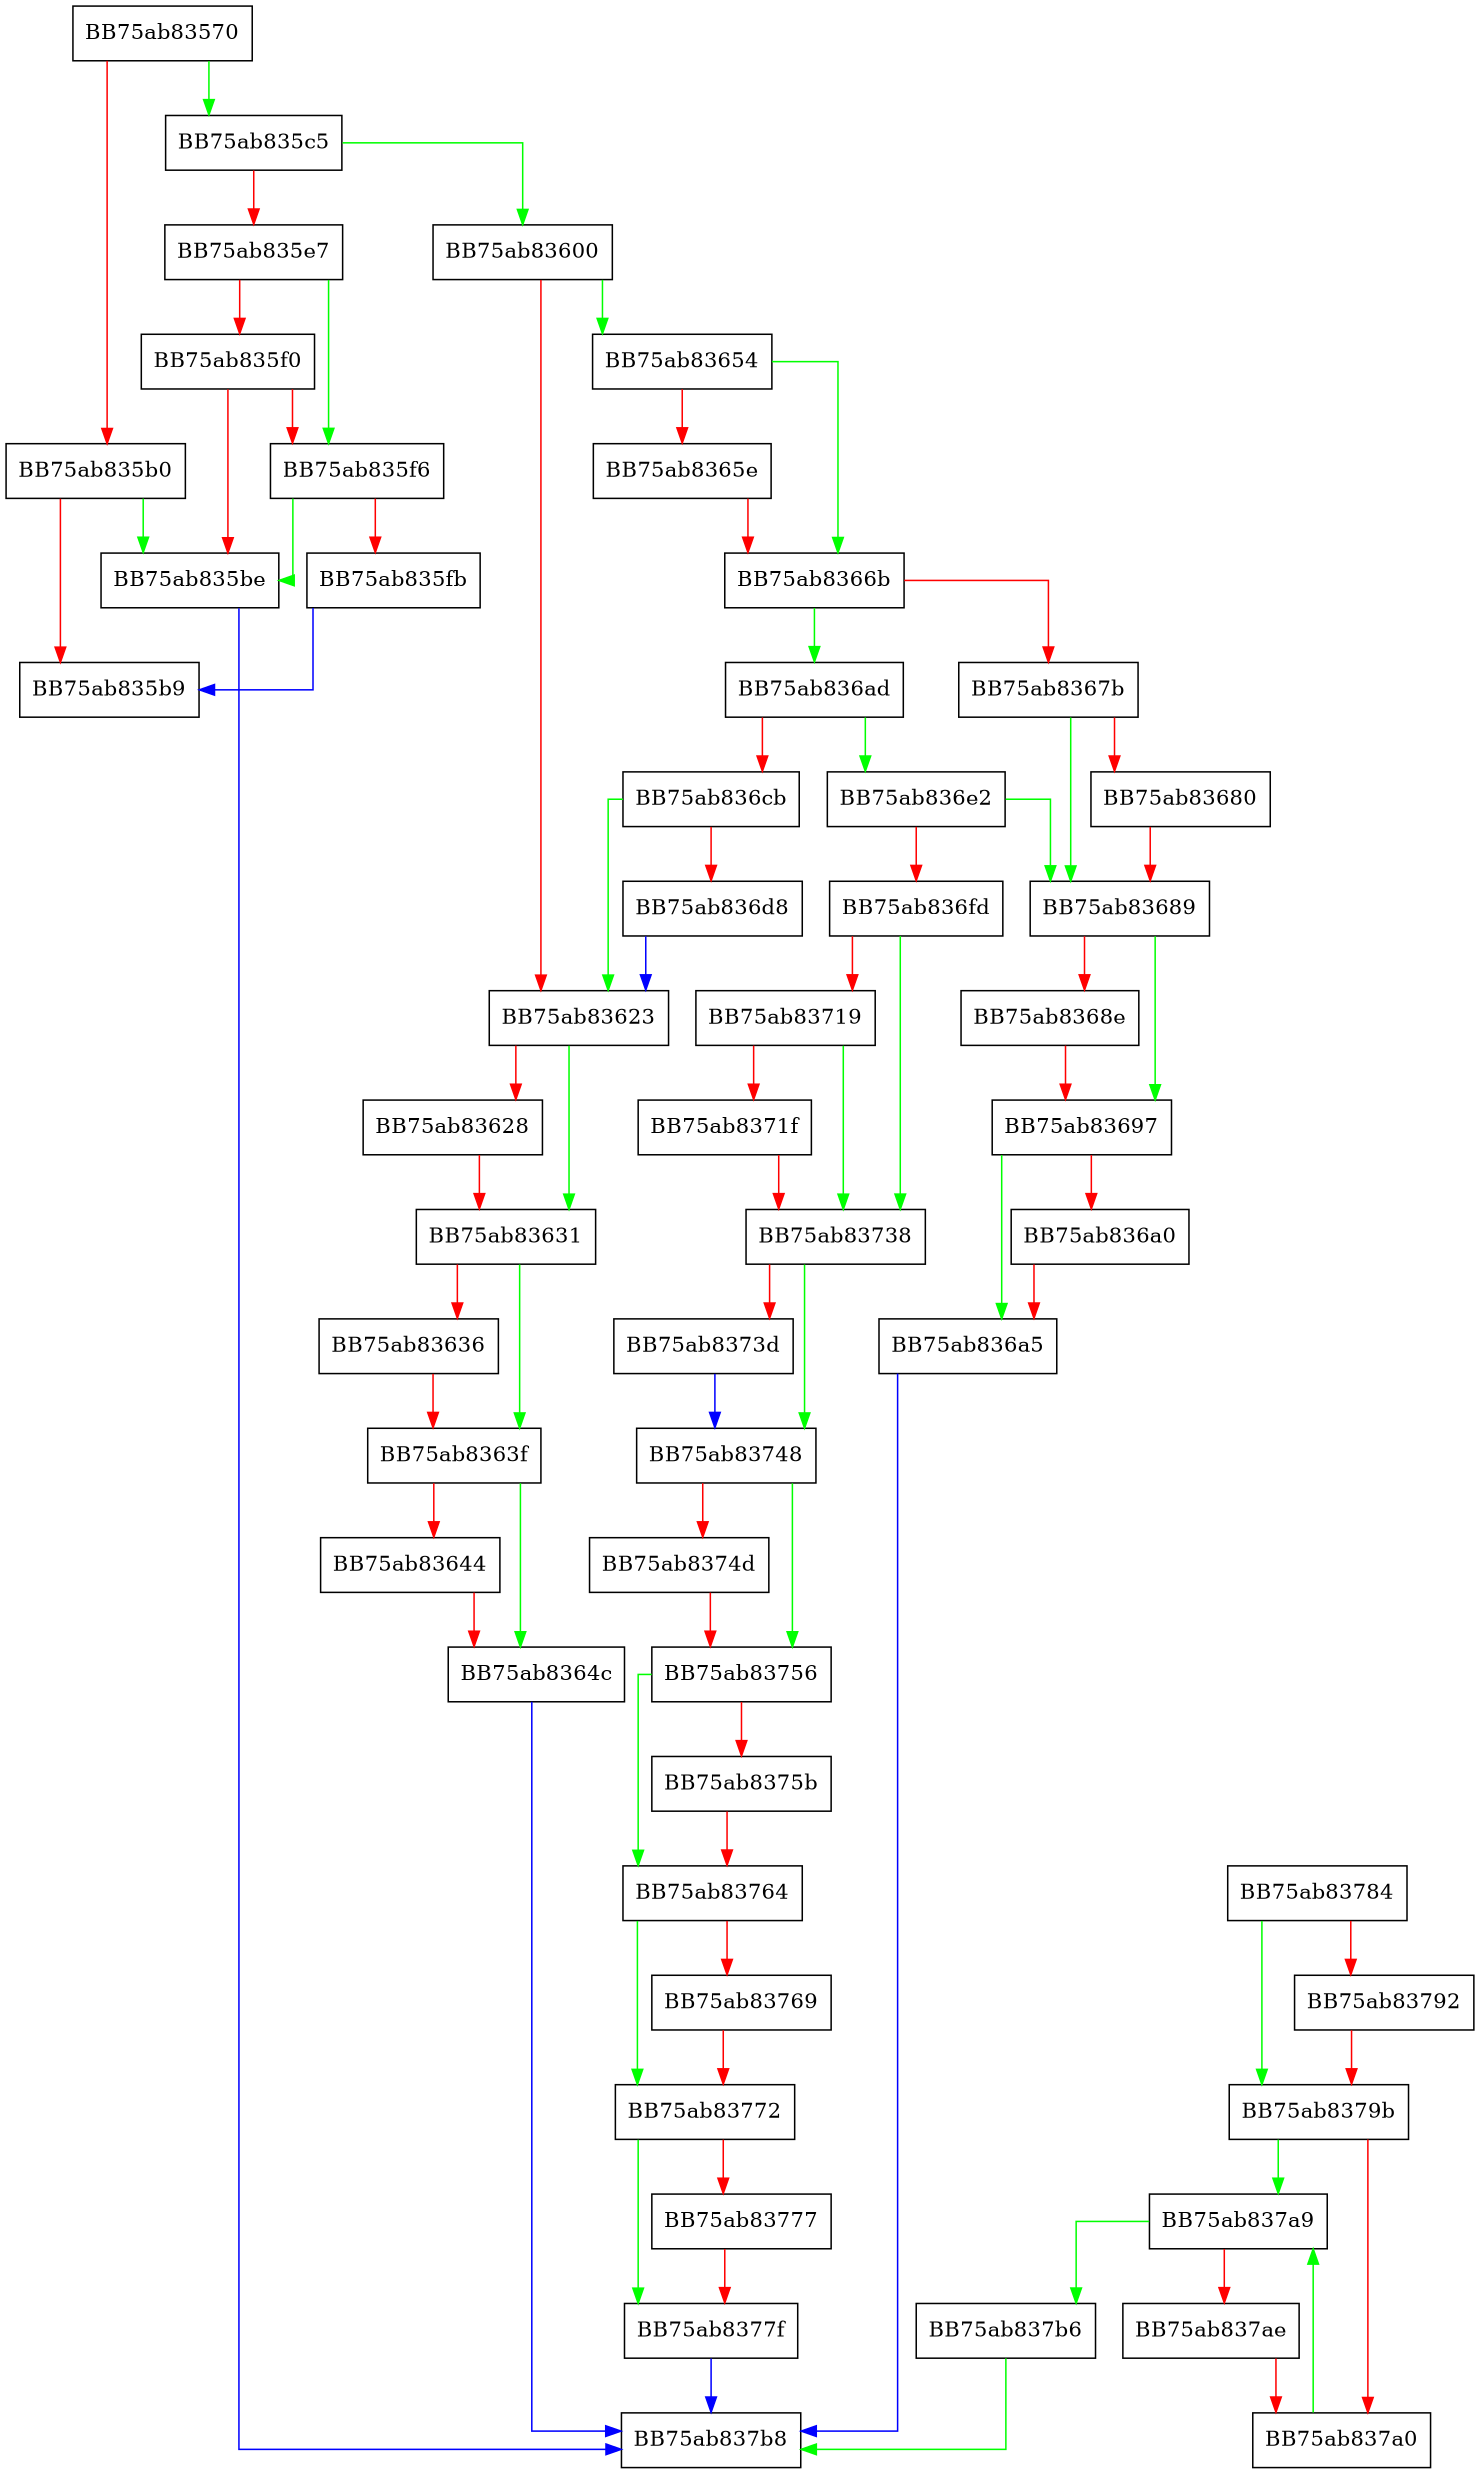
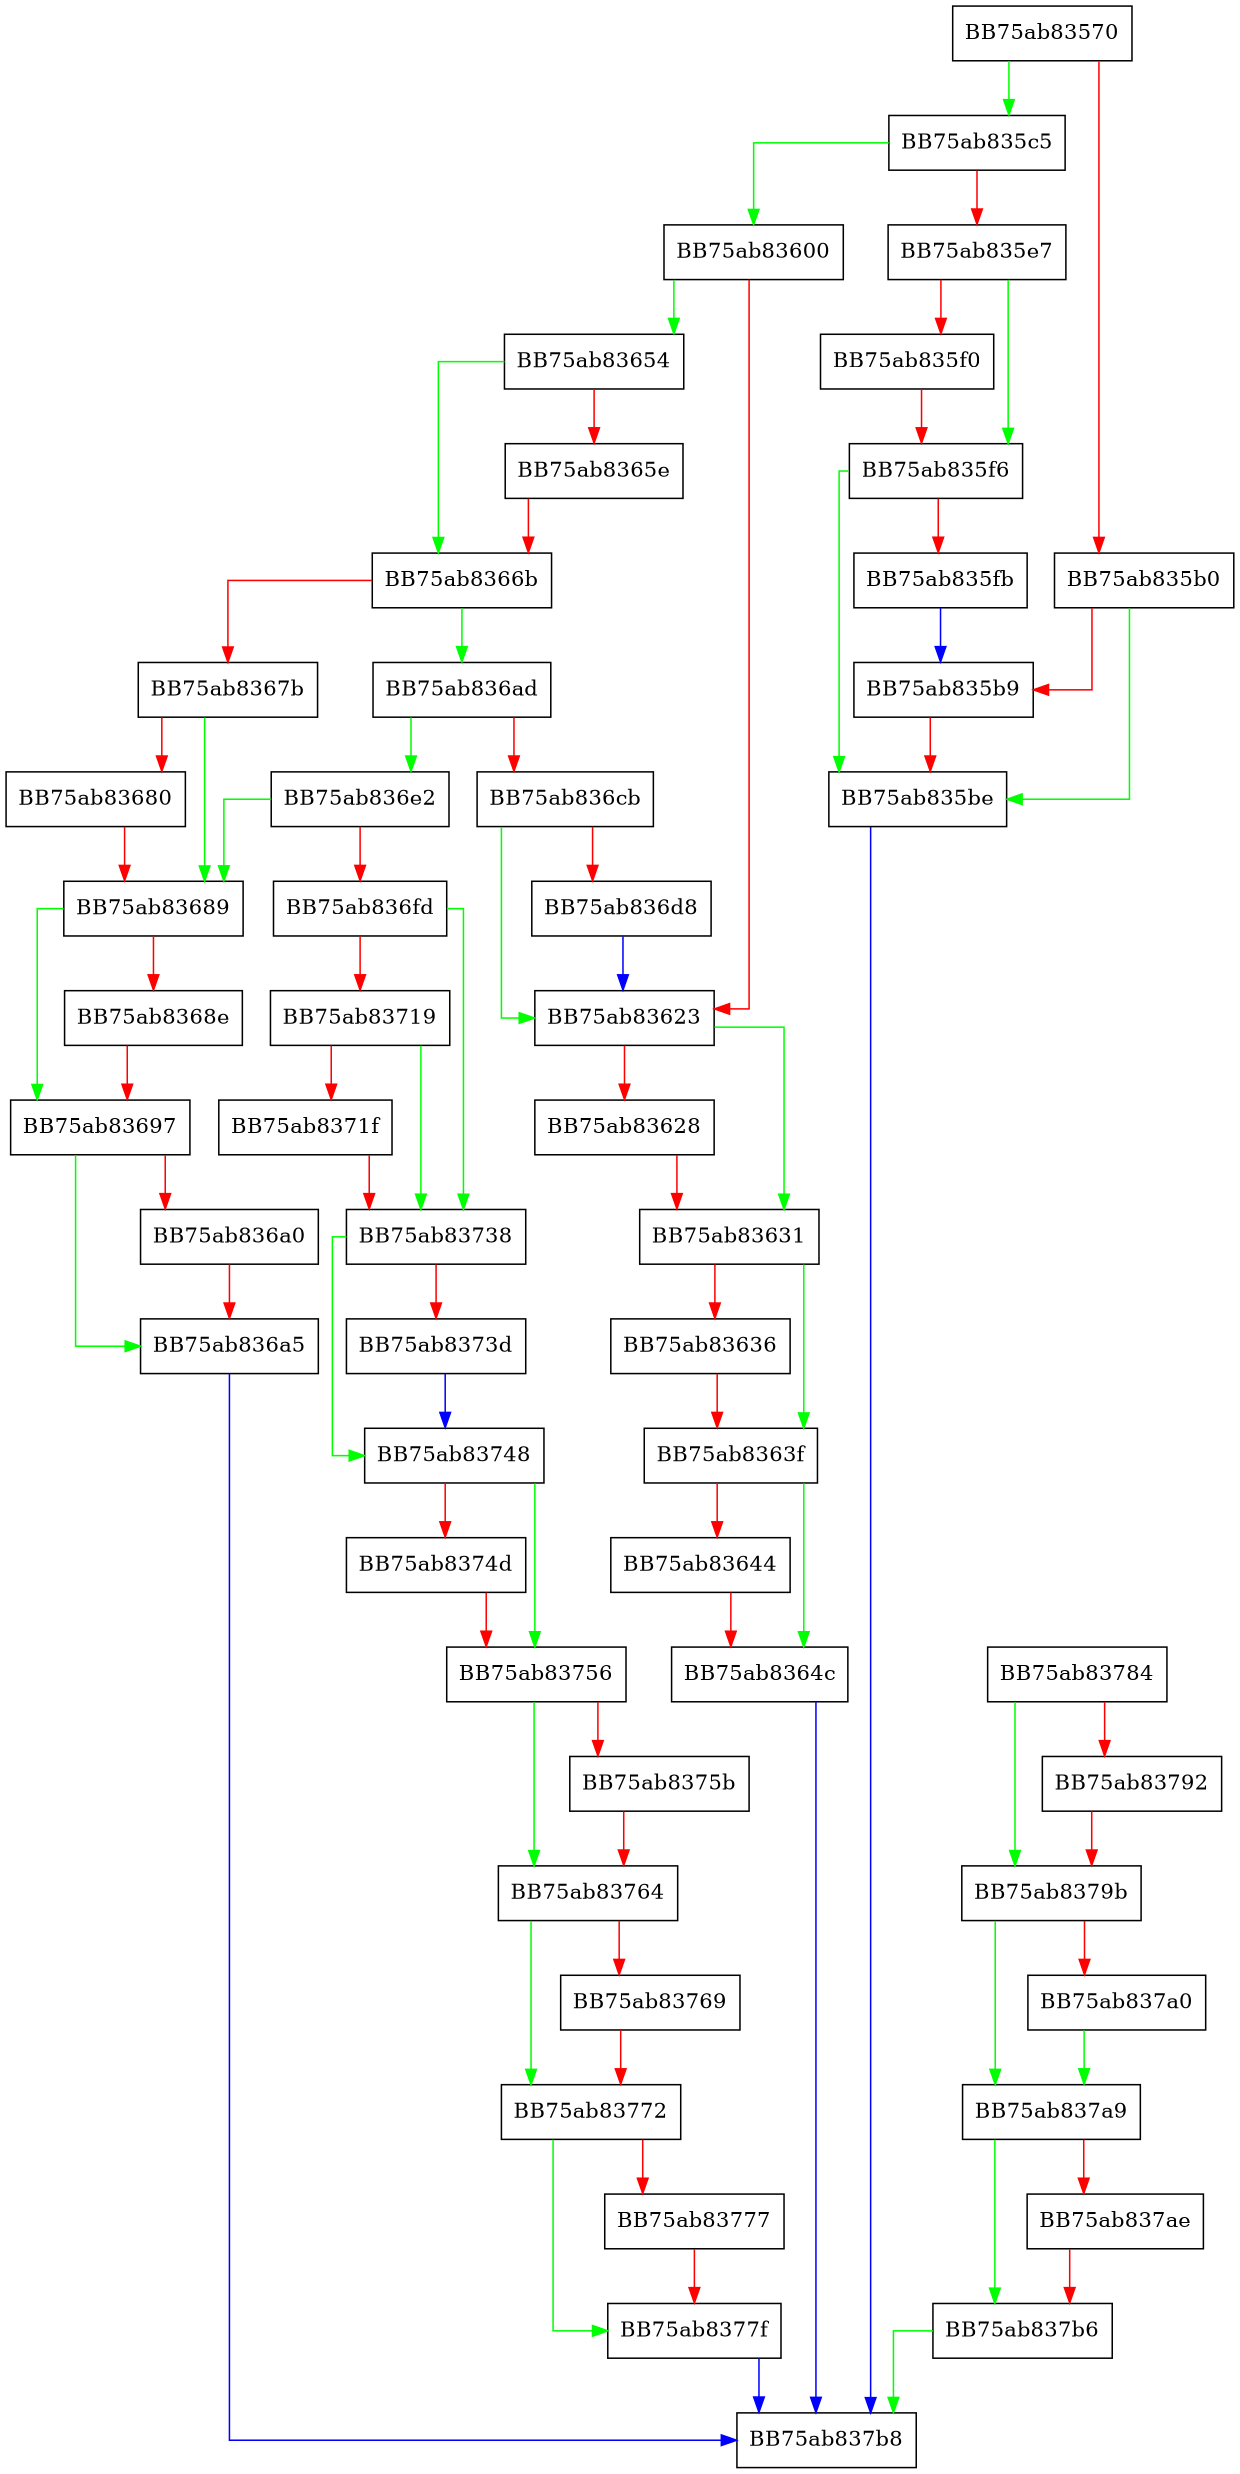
(228, 464) -> (930, 737)
(1276, 2378) -> (1070, 2268)
